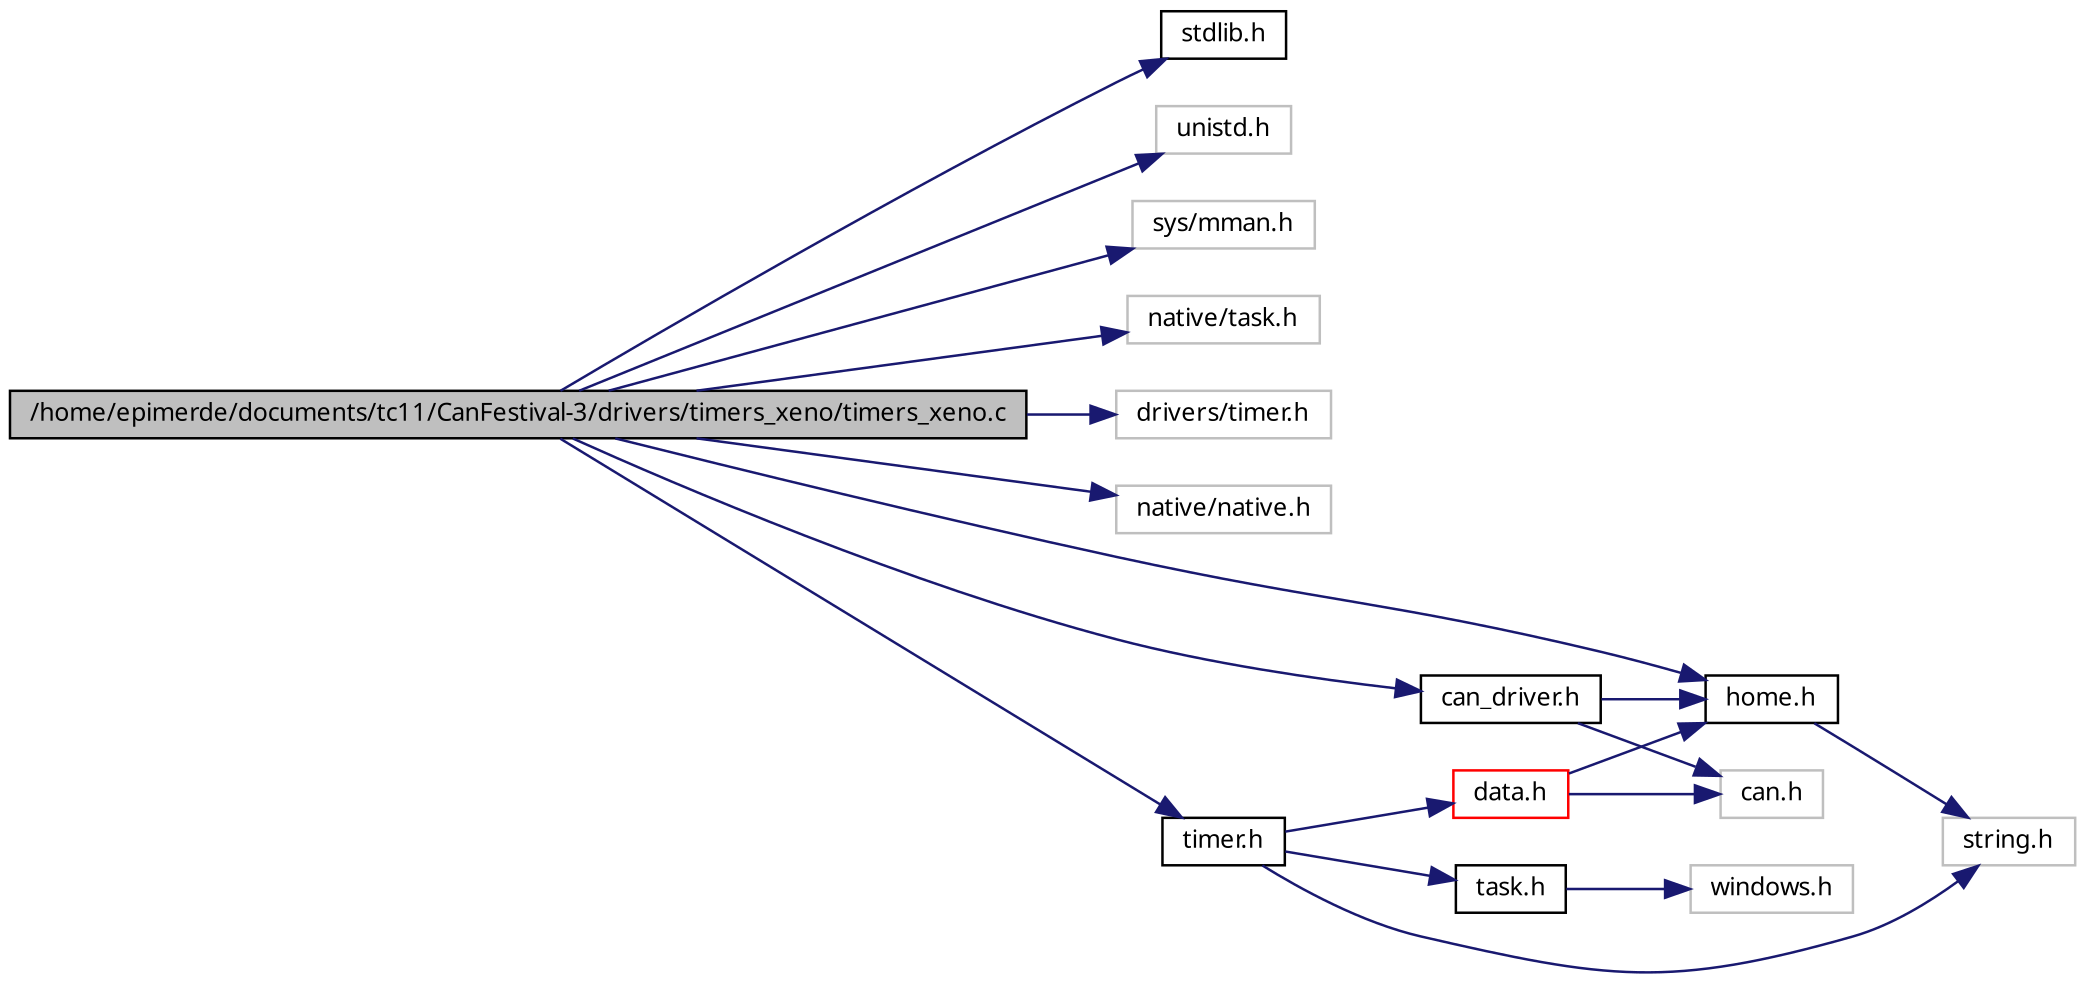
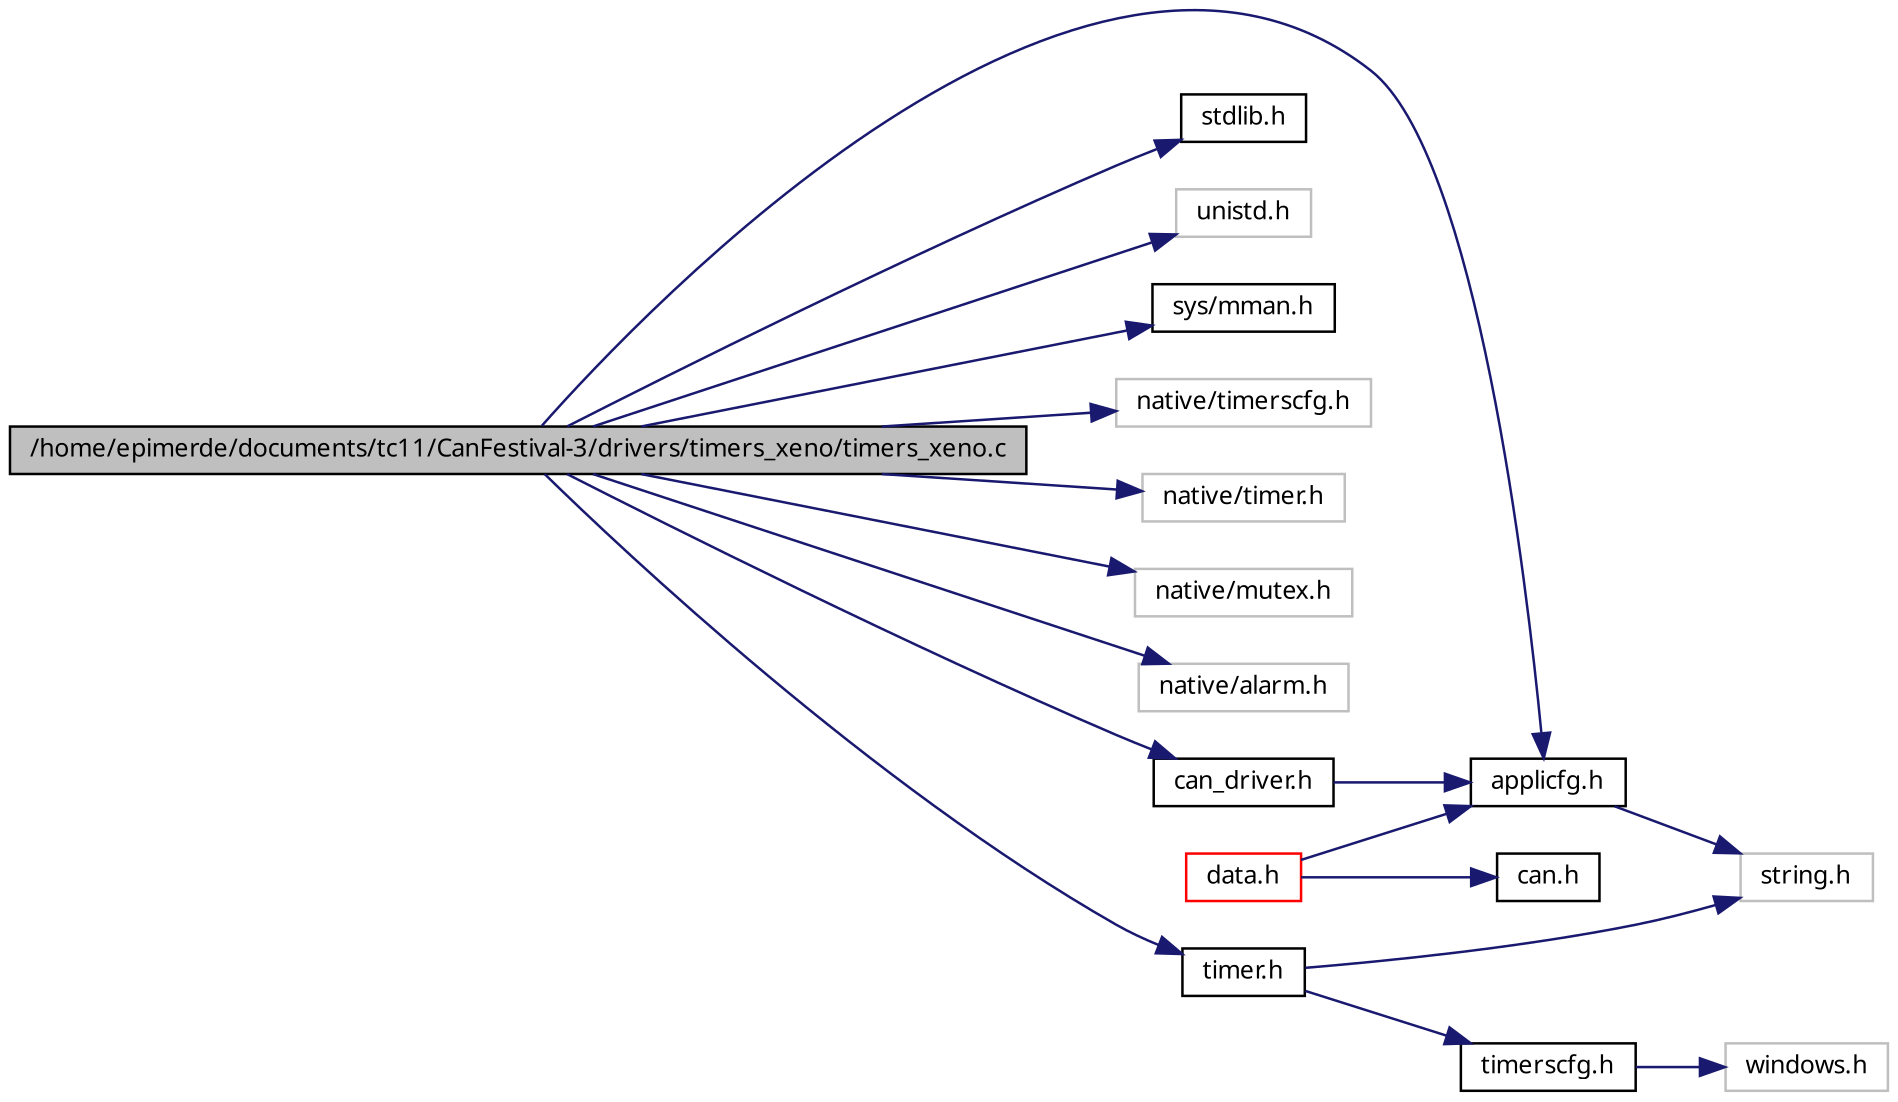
(1224, 225) -> (1244, 308)
(1224, 320) -> (1244, 403)
(1224, 415) -> (1244, 498)
(1224, 509) -> (1244, 593)
none -> (1244, 688)
(1772, 699) -> (1548, 782)
(1619, 738) -> none
(1772, 794) -> (1548, 877)
(1357, 820) -> none
(1511, 889) -> (1548, 1067)
